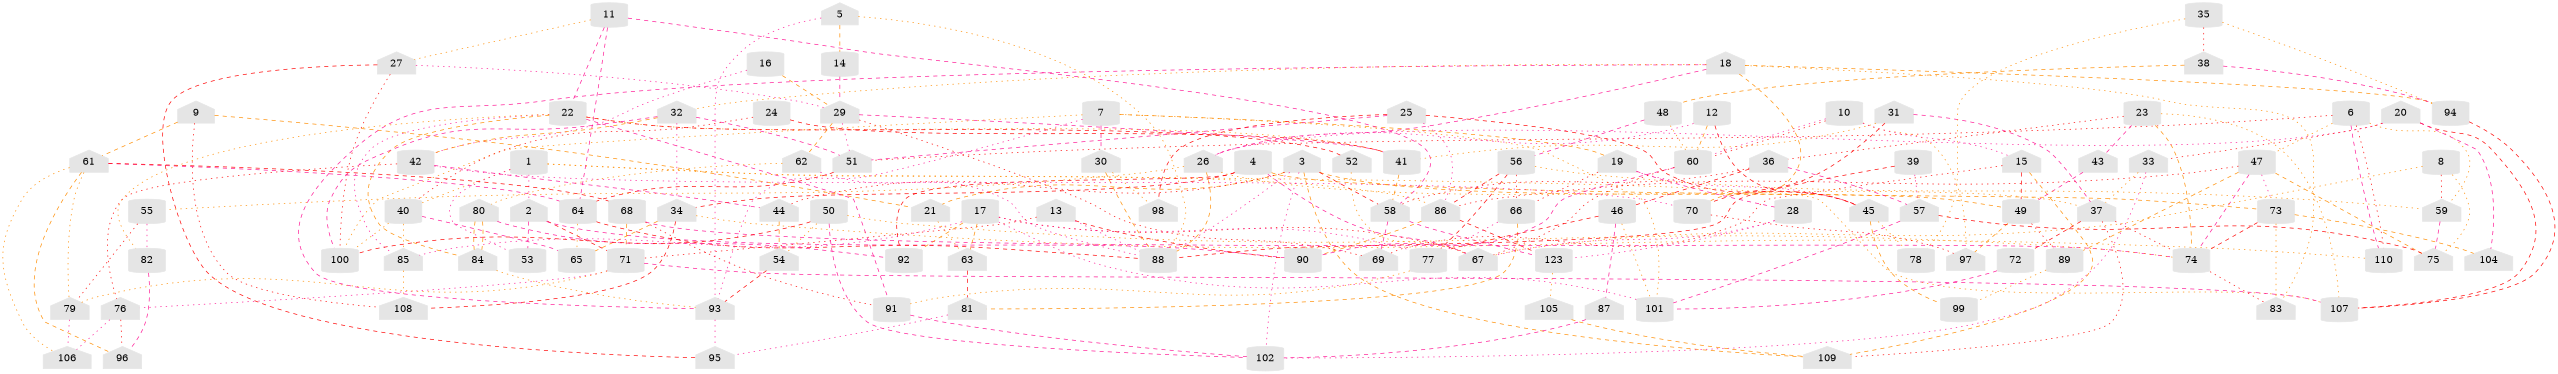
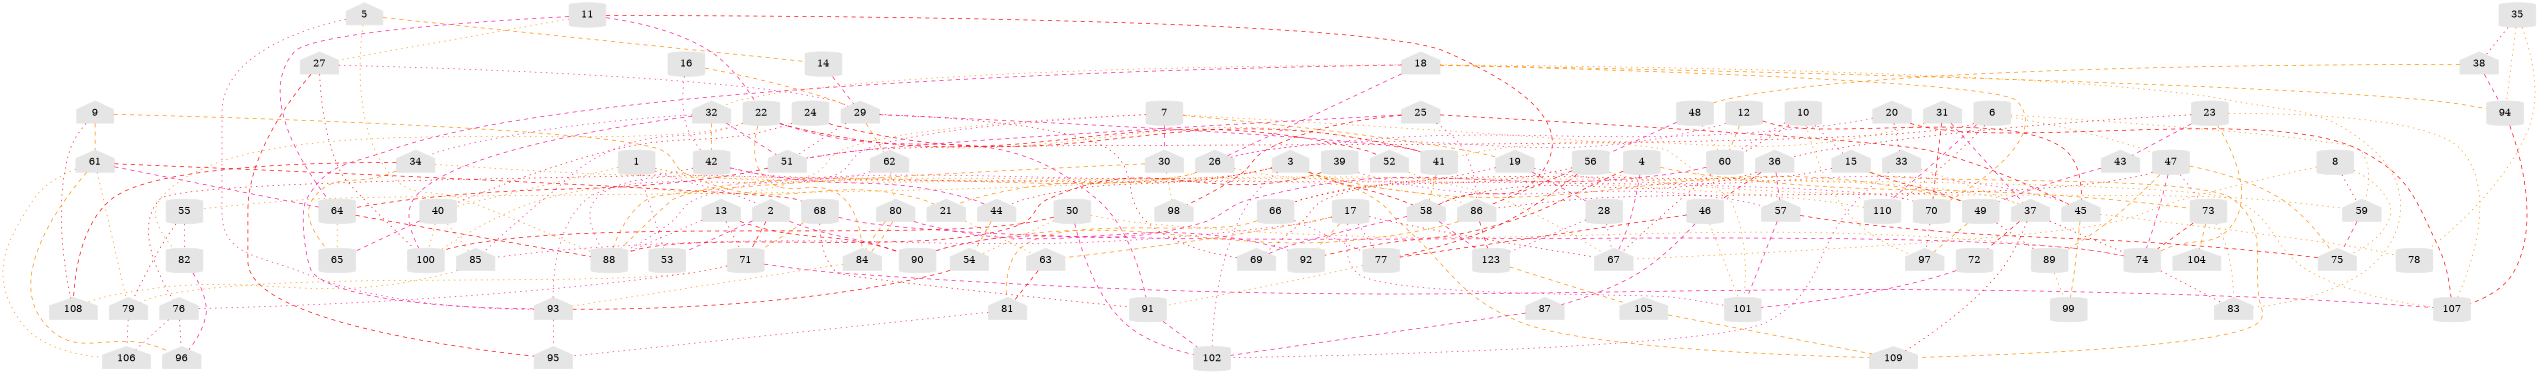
(1106, 80) -> (1172, 24)
(2486, 167) -> none
(966, 193) -> none
(1551, 287) -> (1568, 285)
